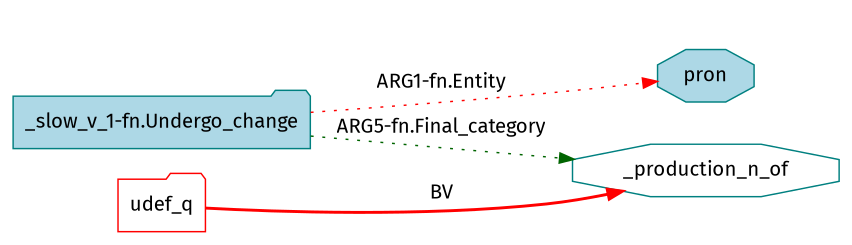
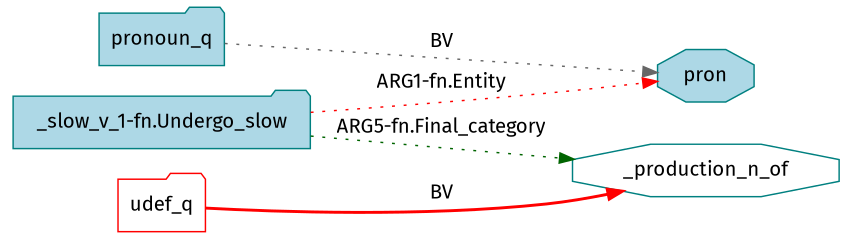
none -> (162, 39)
(162, 122) -> (162, 122)
